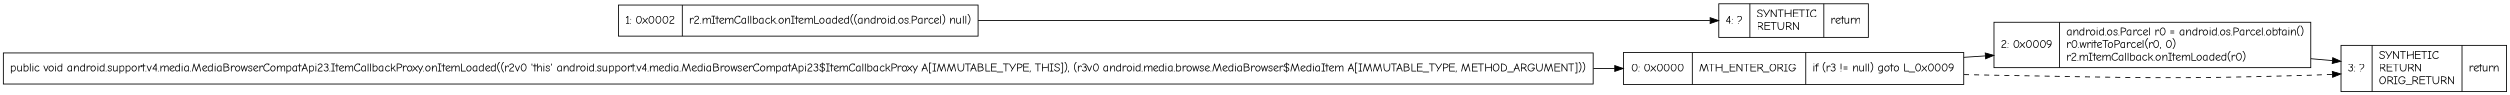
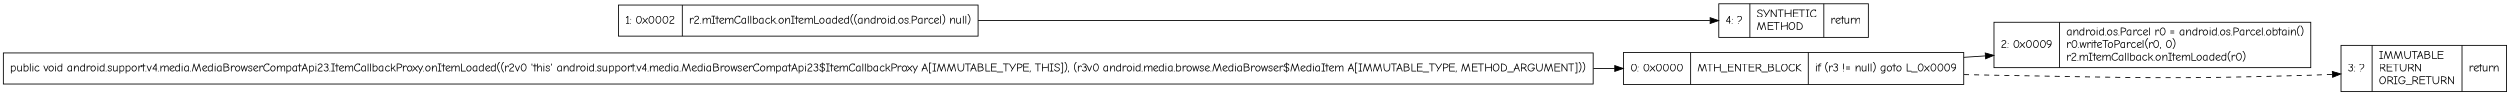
(1778, 26) -> (1780, 26)
(2409, 55) -> (2412, 55)
(2322, 60) -> none
(1748, 68) -> (1749, 68)
